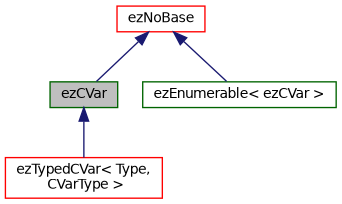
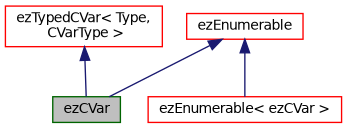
(161, 19) -> (245, 26)
(239, 95) -> (245, 110)
(84, 139) -> (86, 78)
